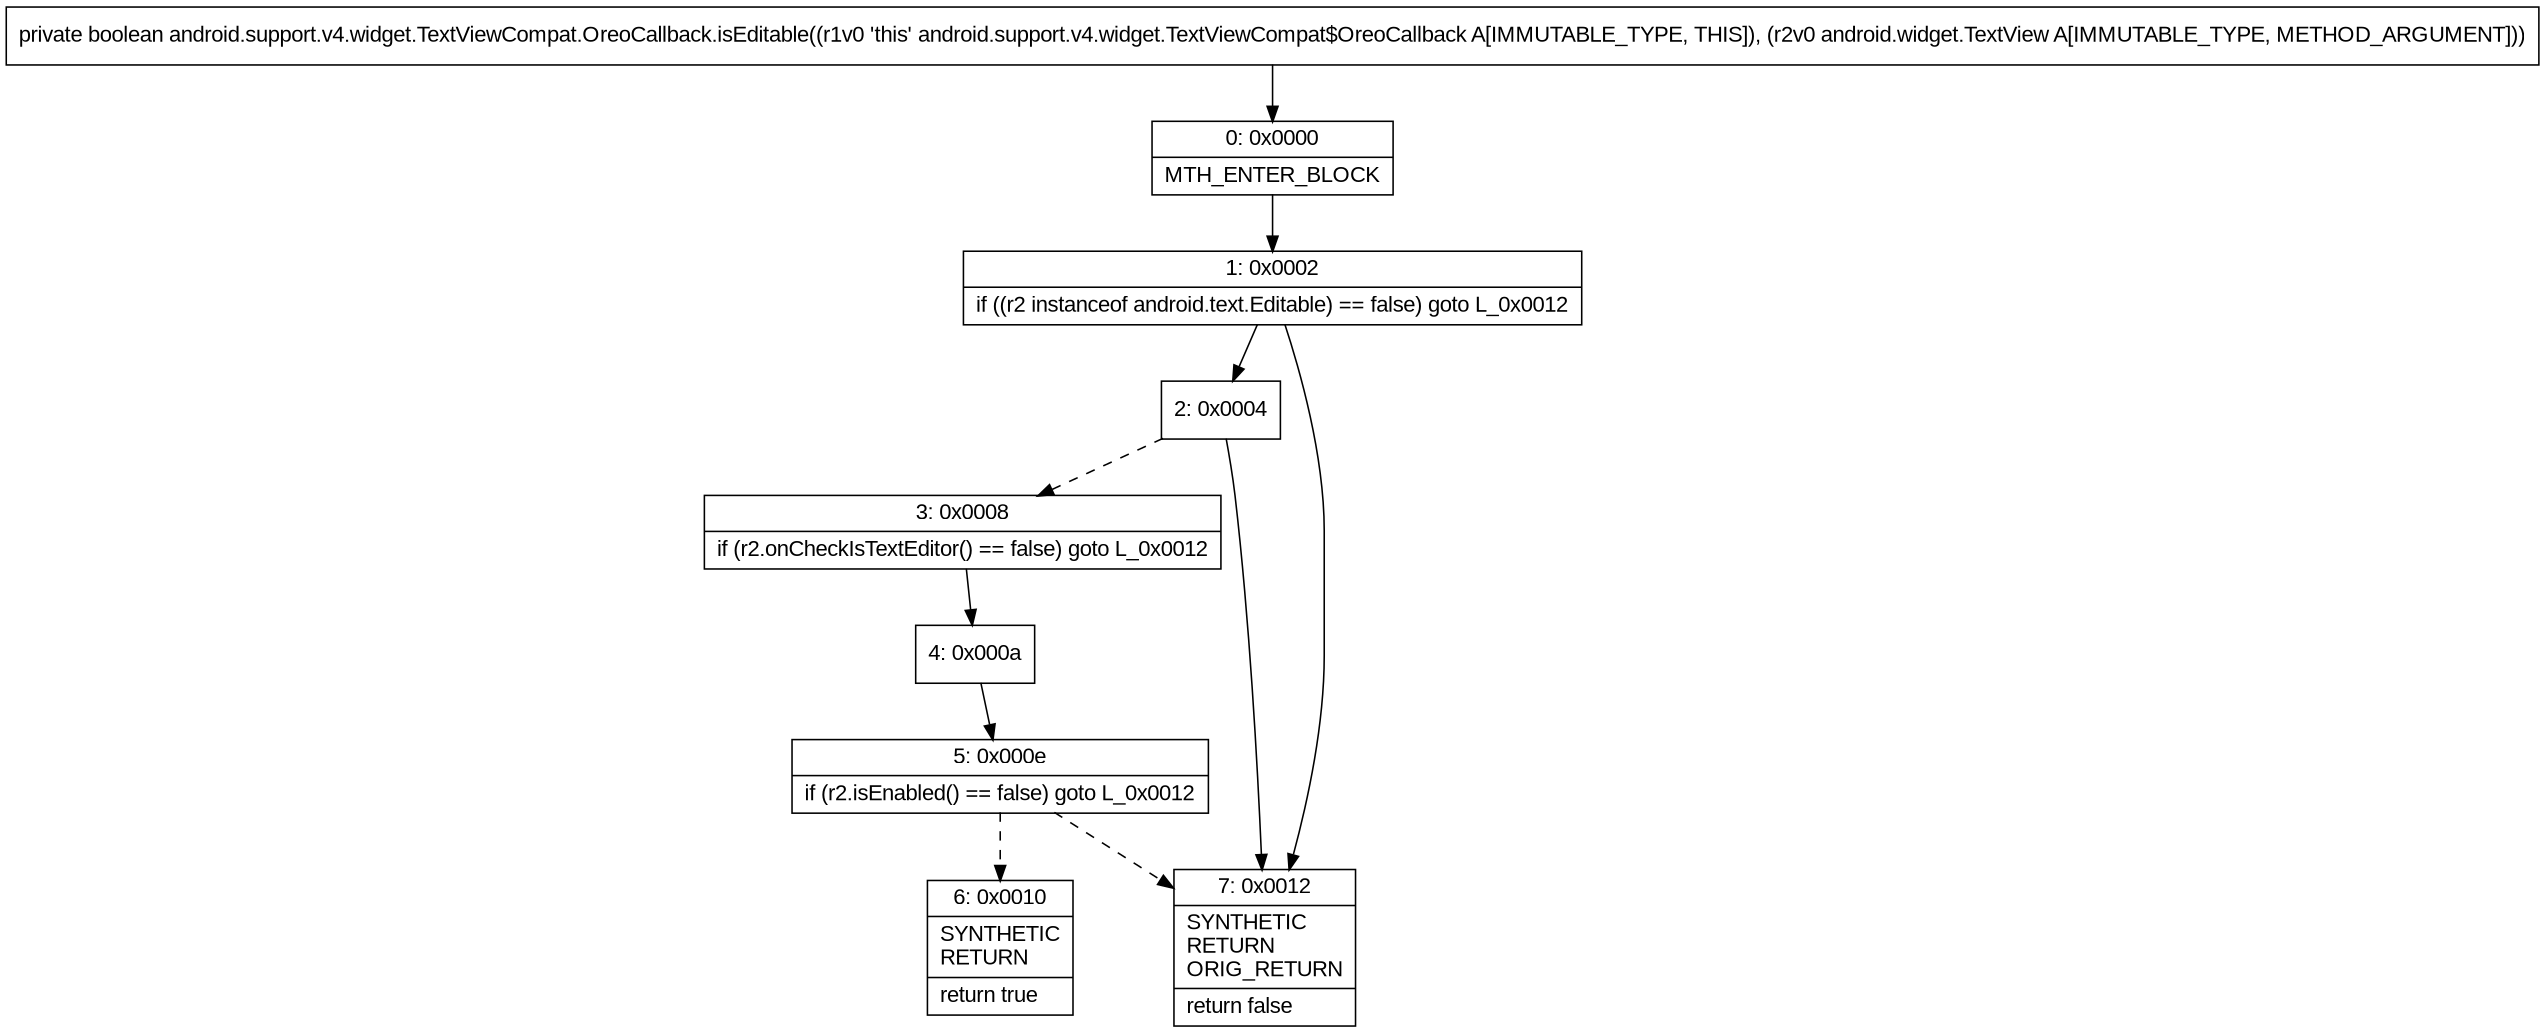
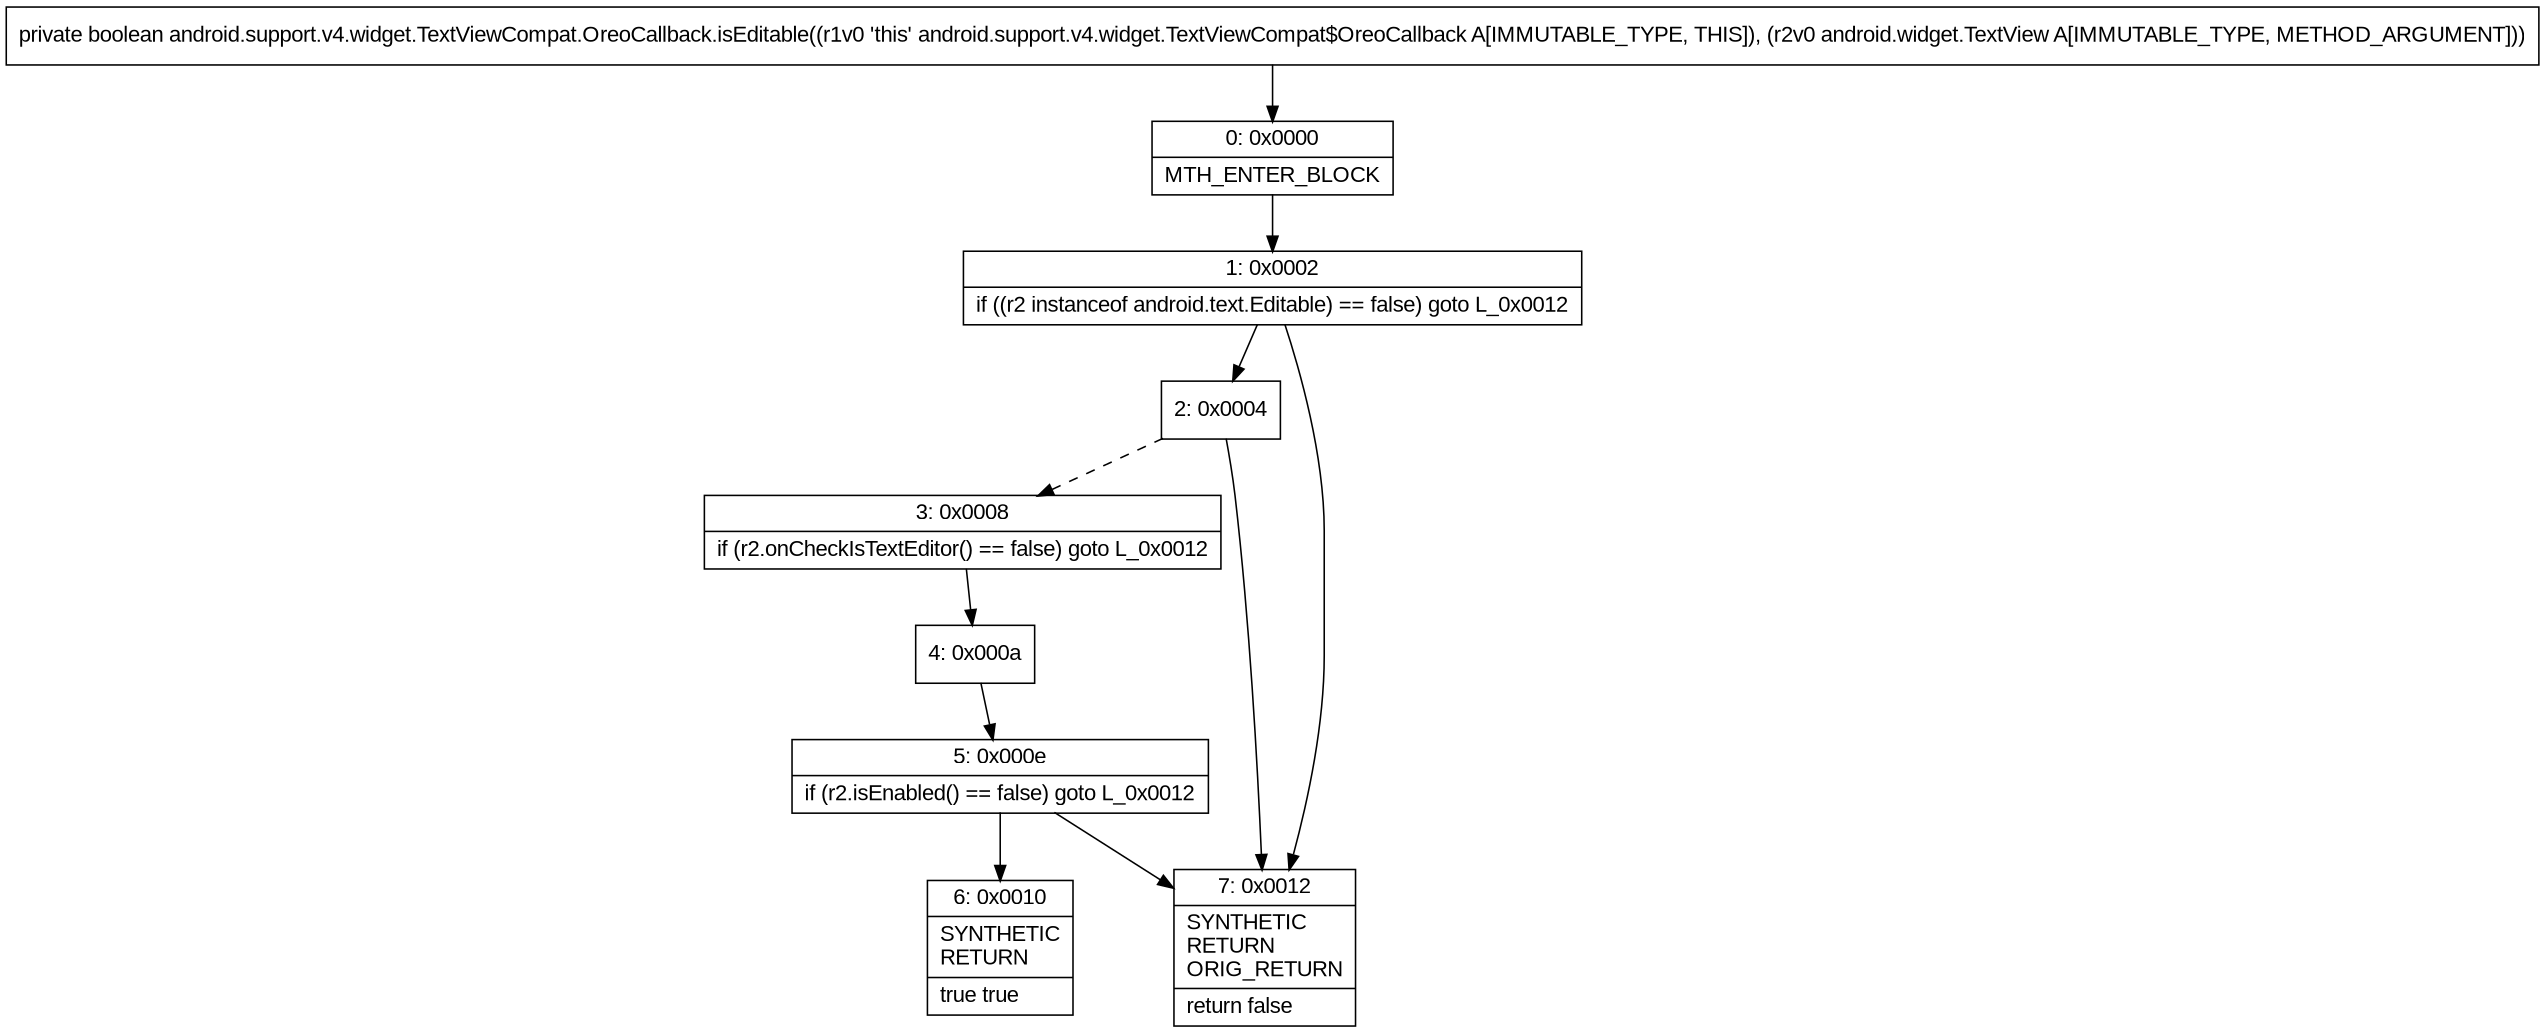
(1000, 839) -> (1000, 839)
(1107, 846) -> (1107, 846)
(989, 996) -> (980, 996)
